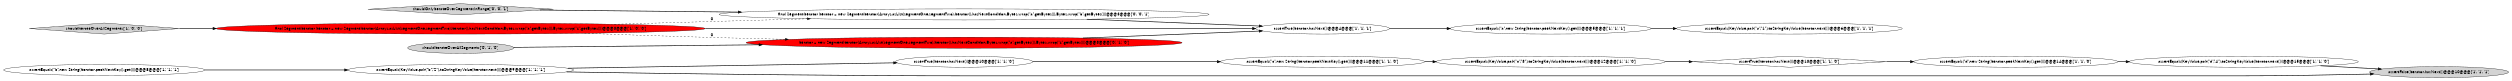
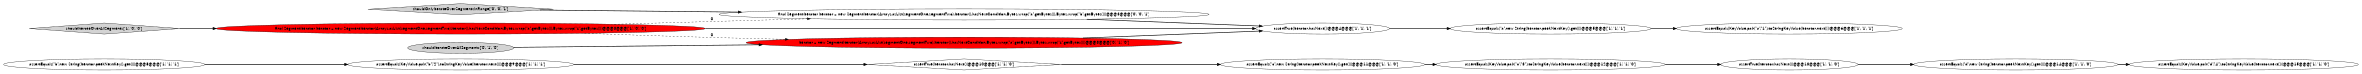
(964, 62) -> (964, 64)
(1789, 62) -> (1789, 64)
(2439, 72) -> none
